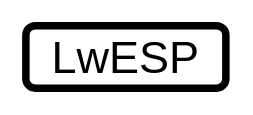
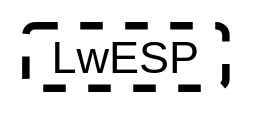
(126, 57) -> (126, 57)
